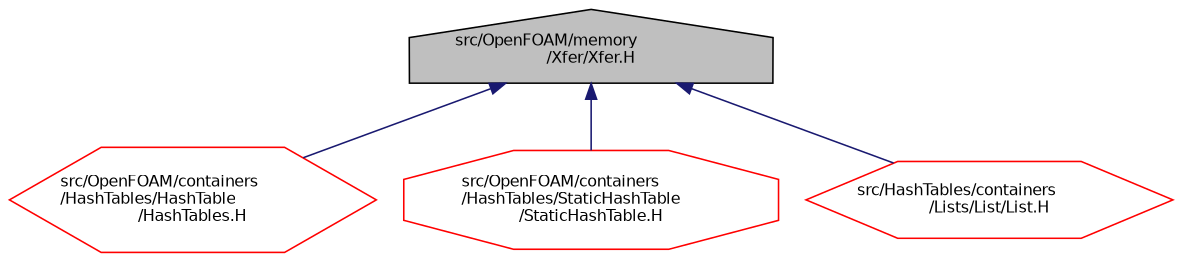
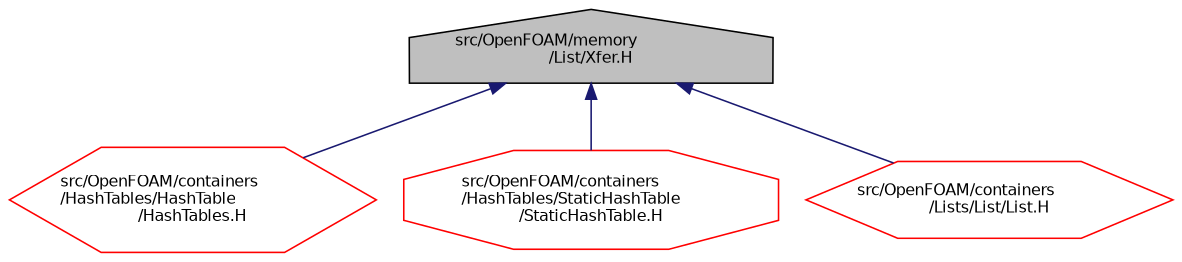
(591, 50) -> (591, 50)
(989, 200) -> (989, 200)
